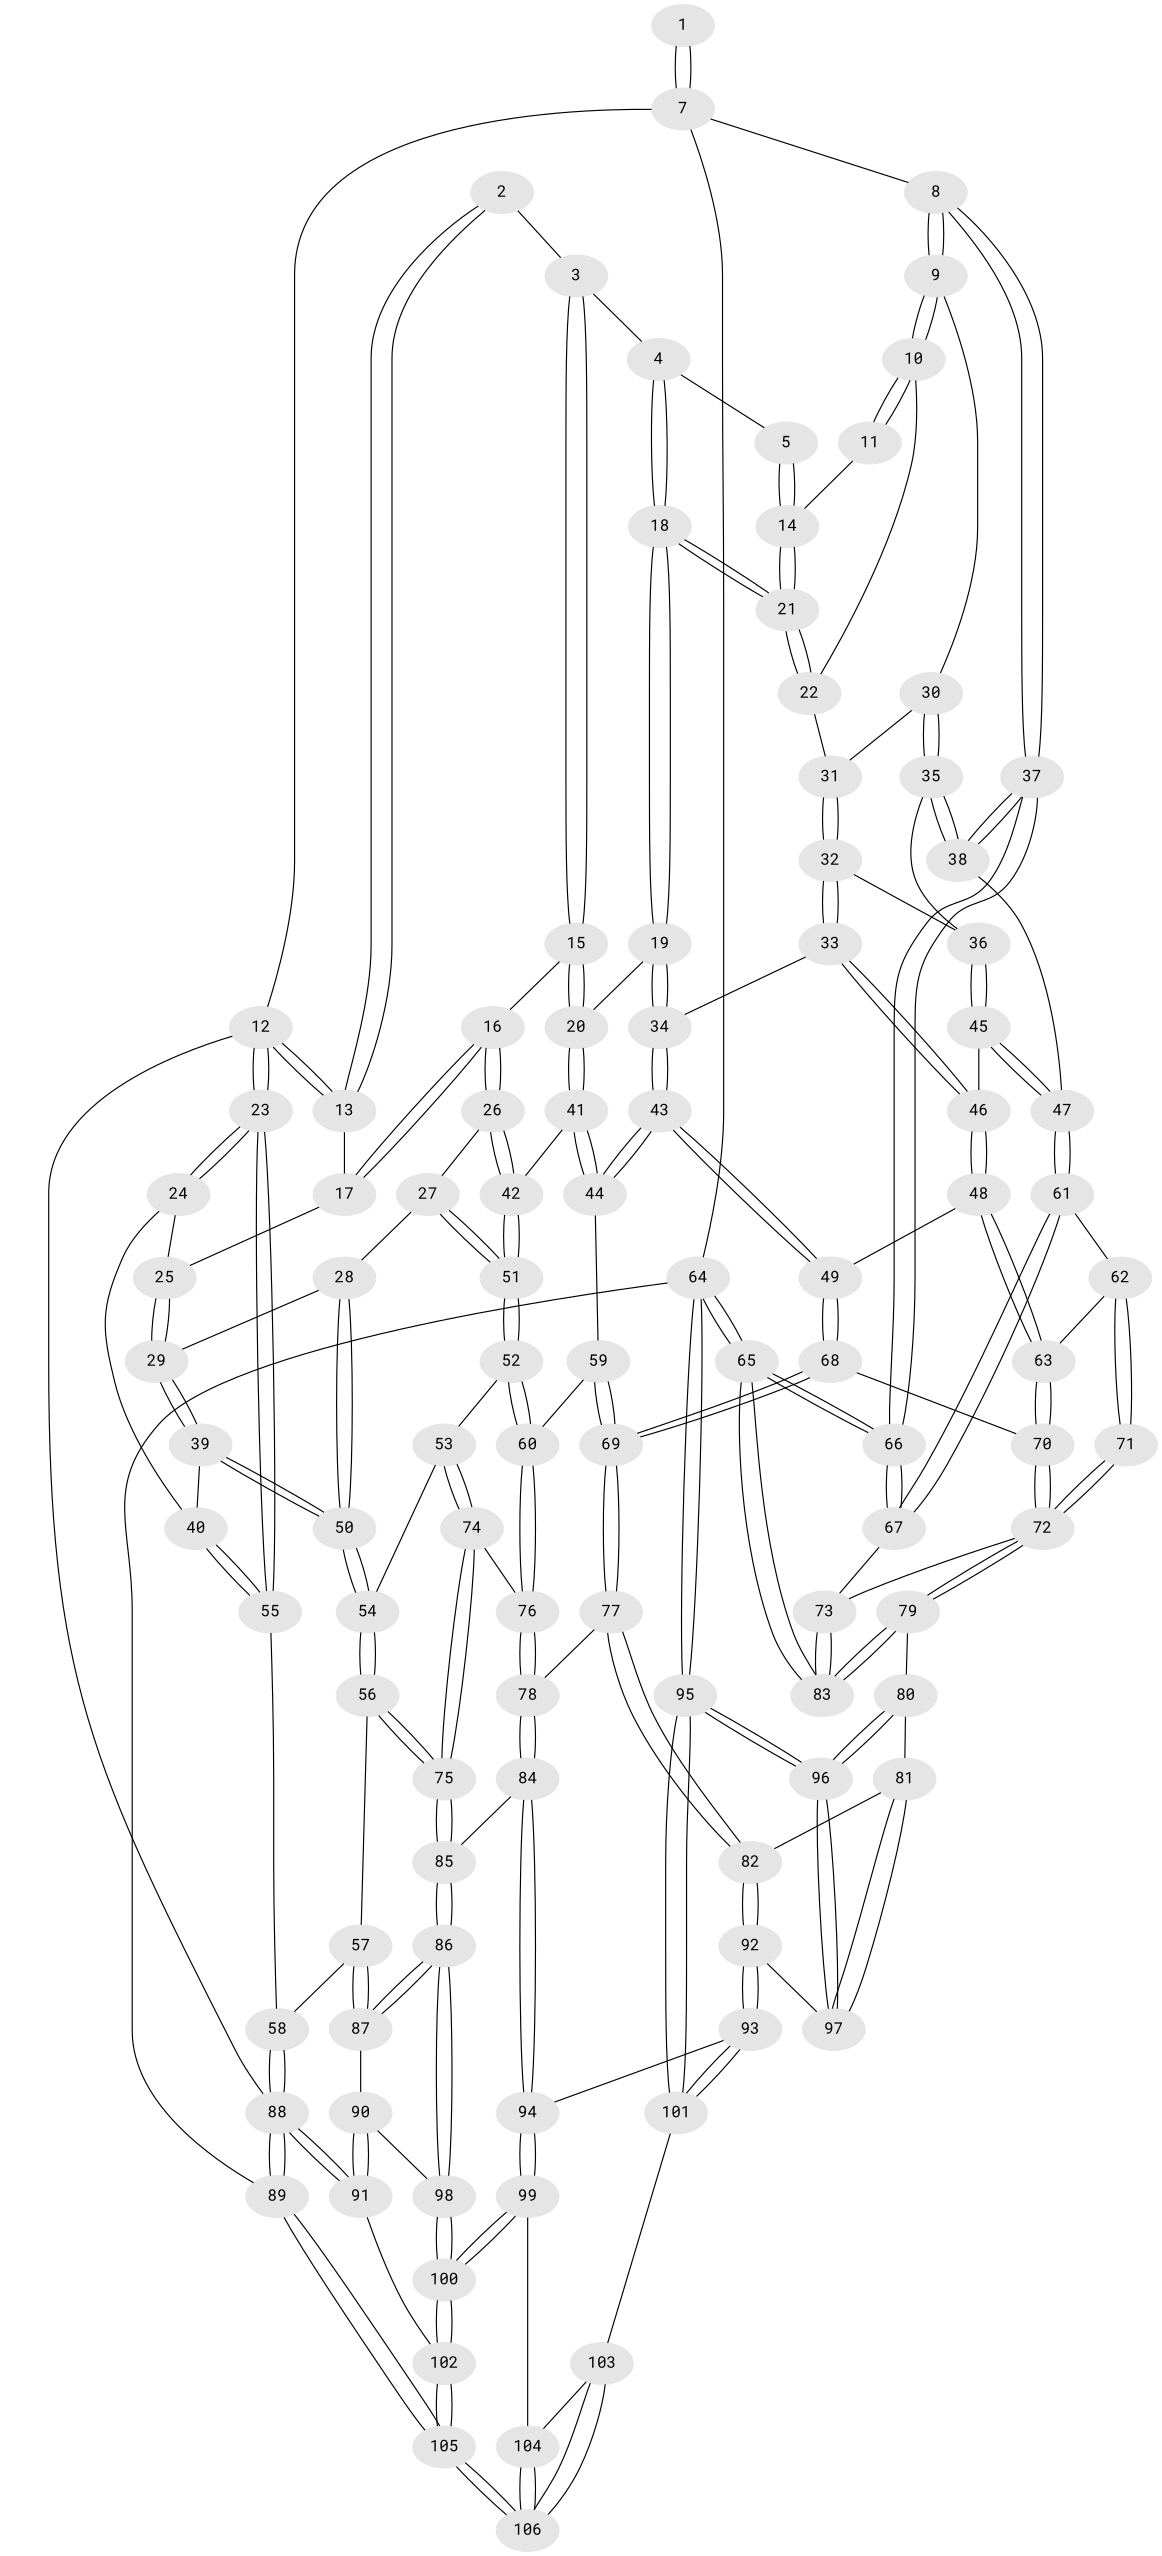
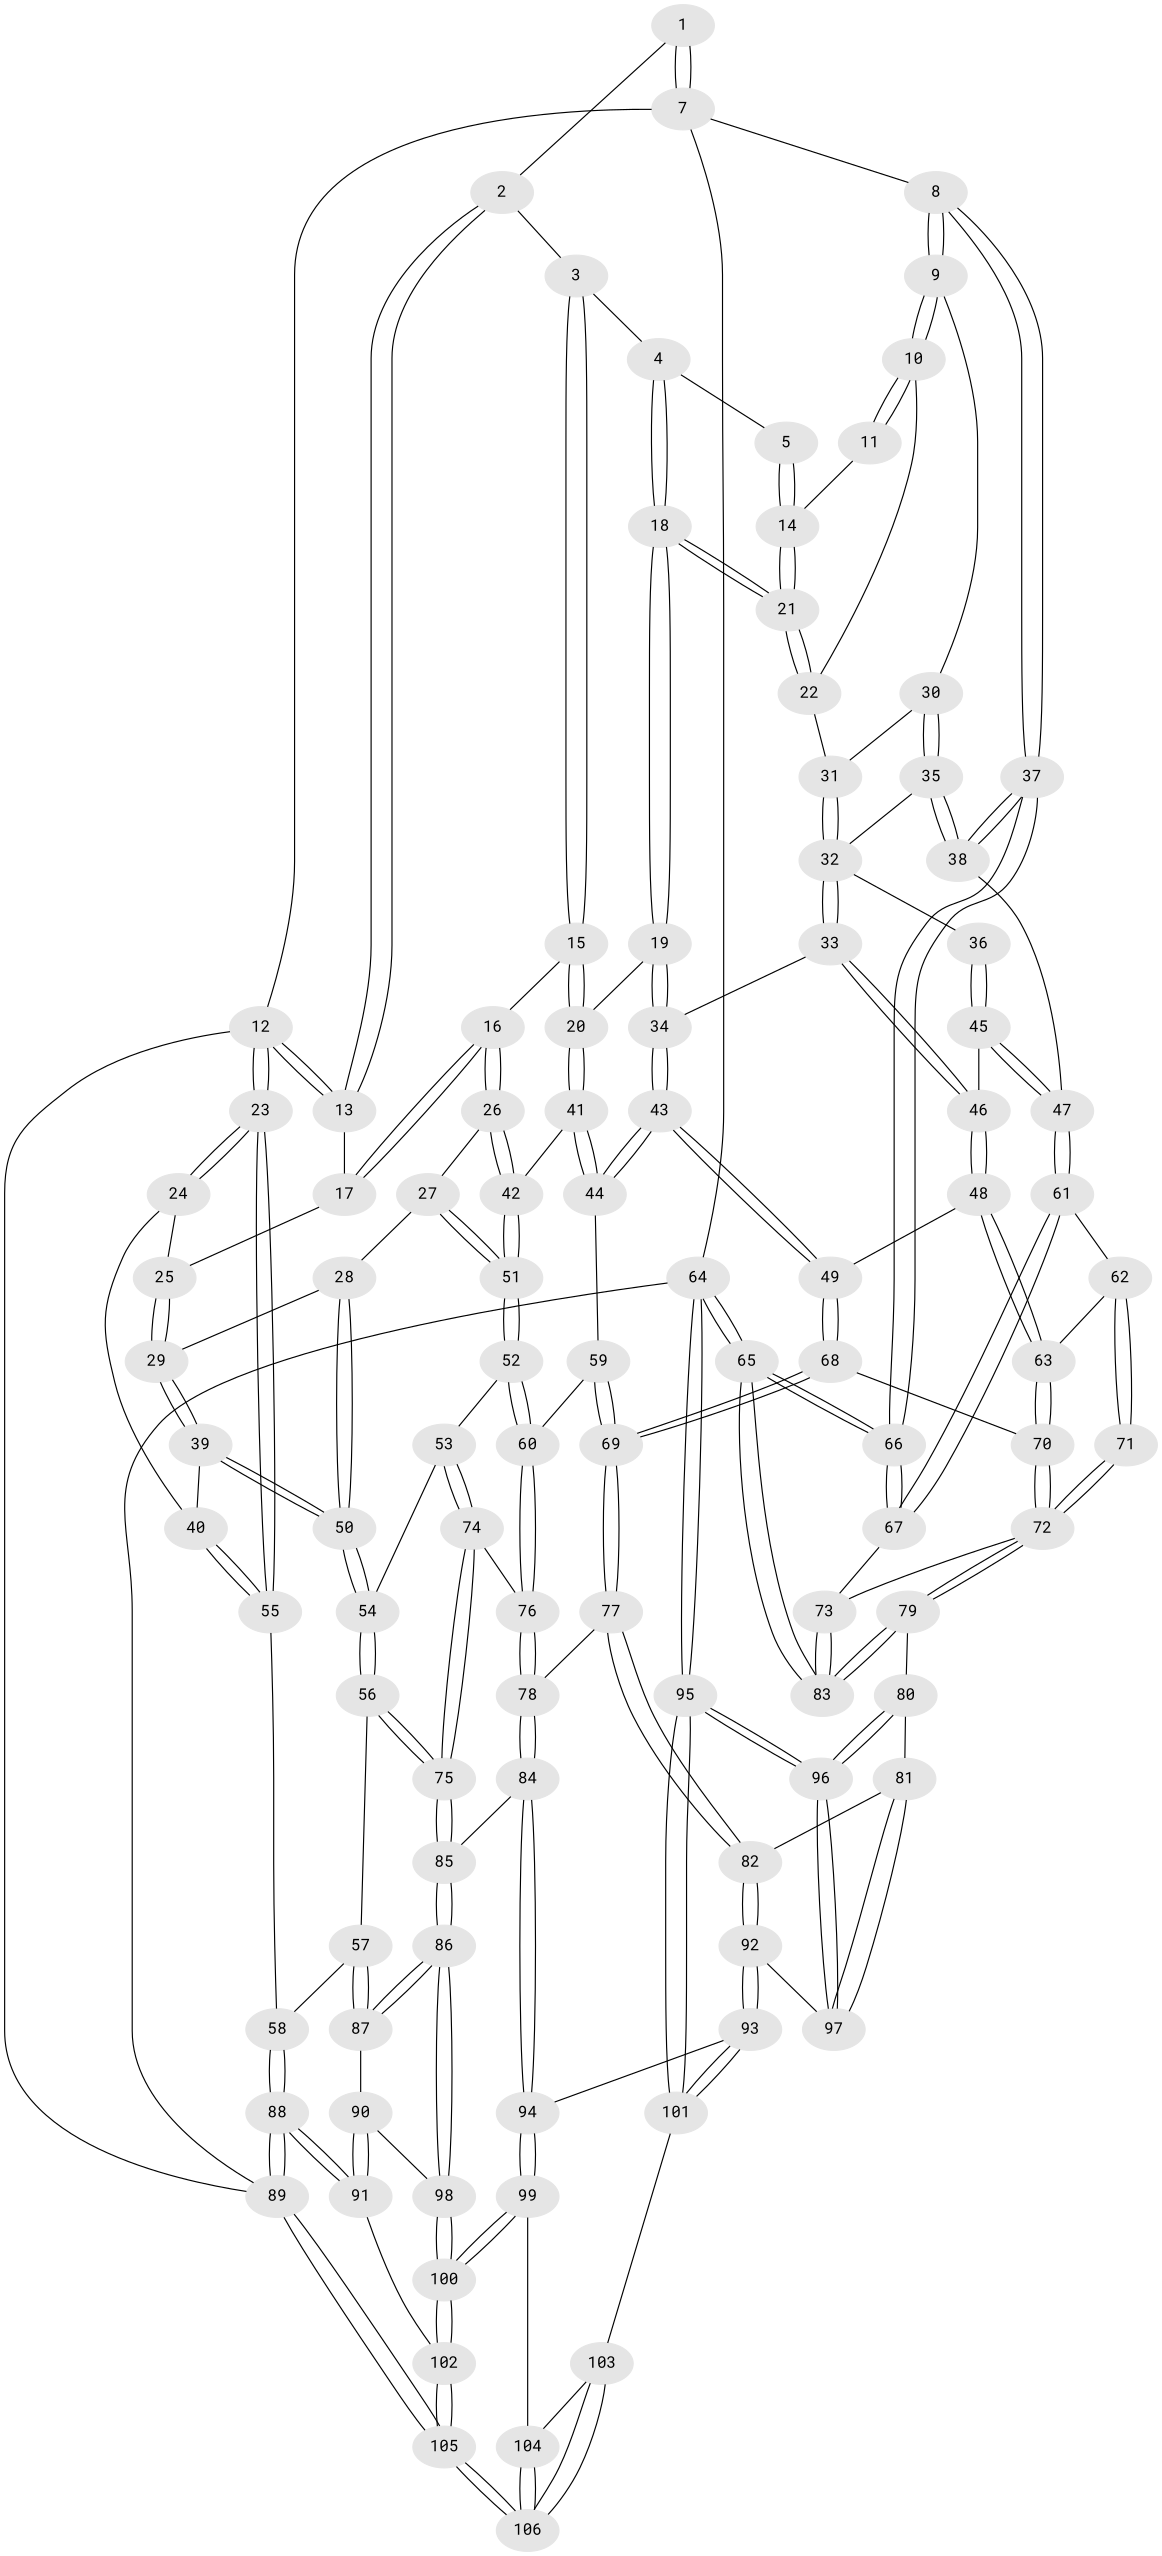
none -> (600, 102)
(913, 870) -> (881, 819)
(56, 1536) -> (5, 1618)
